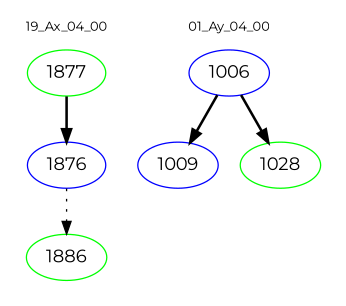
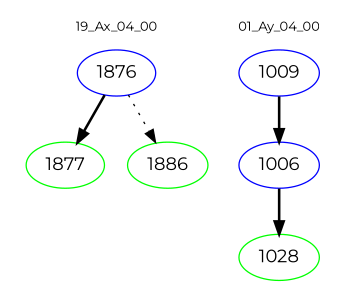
(67, 113) -> (94, 113)
(207, 113) -> (279, 113)
